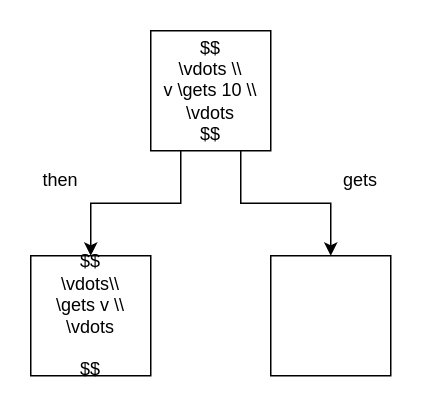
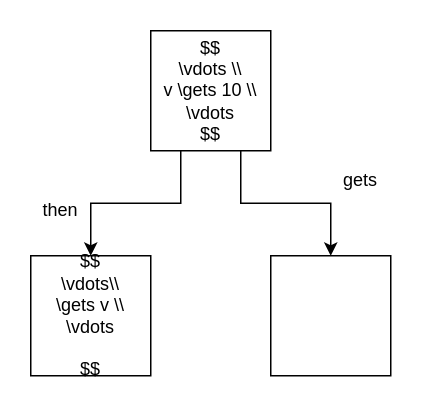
(61, 181) -> (61, 211)
